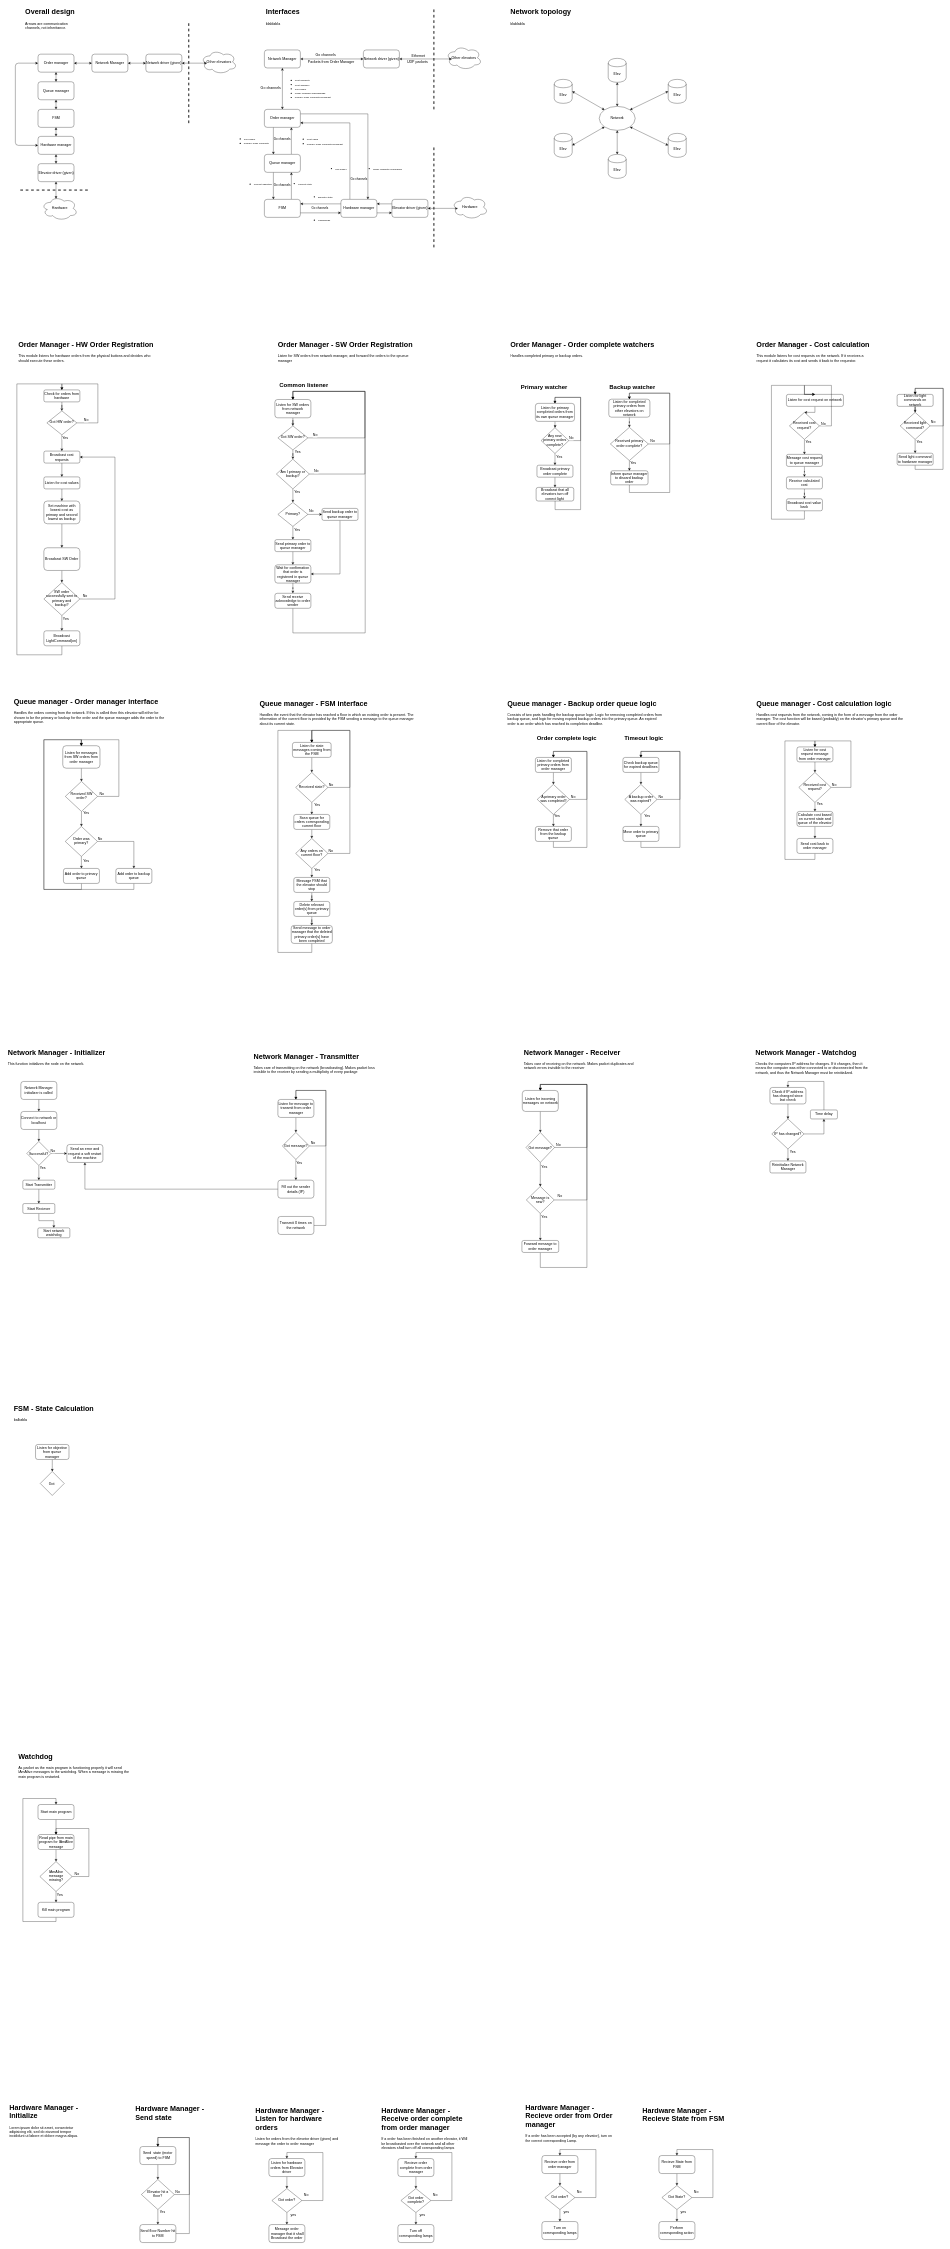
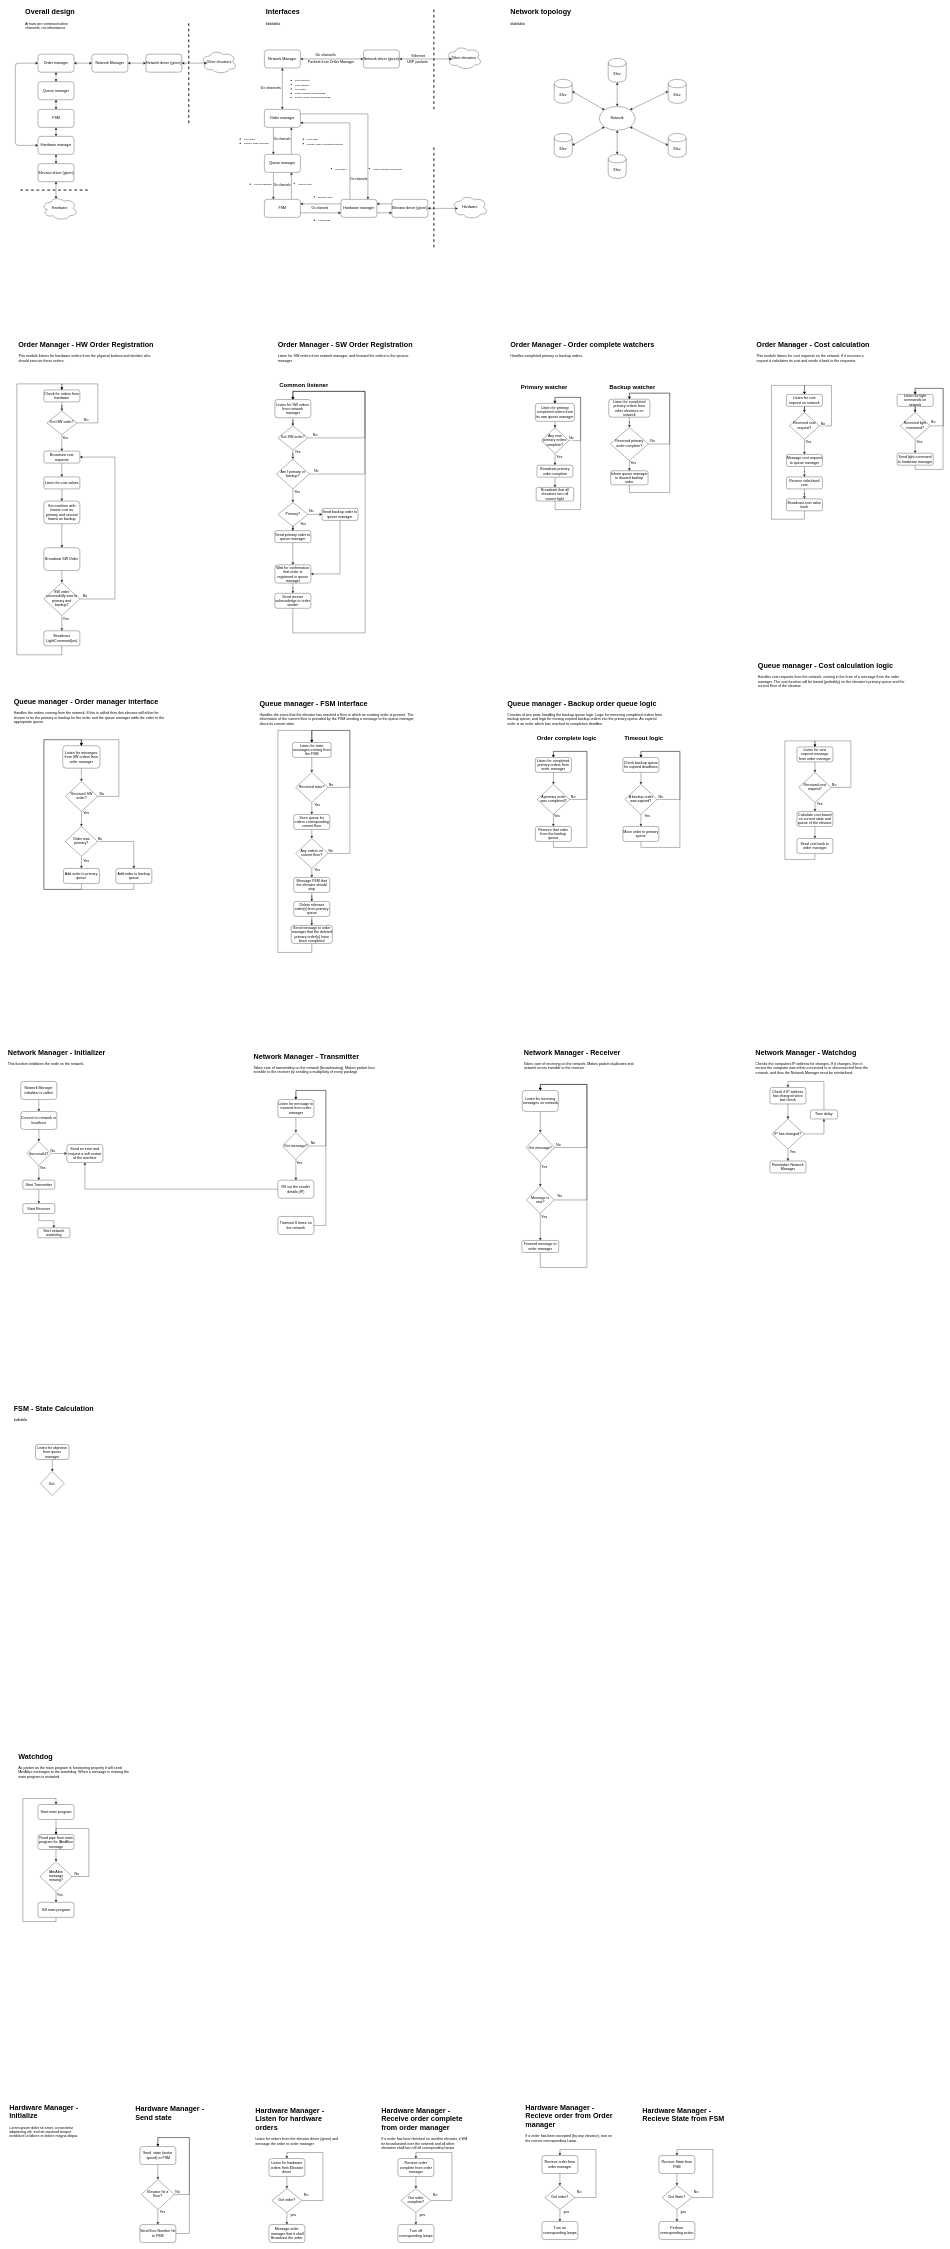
(815, 400) -> (804, 400)
(293, 546) -> (293, 537)
(834, 712) -> (835, 675)
